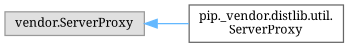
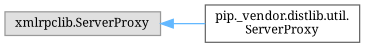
(75, 24) -> (83, 24)
